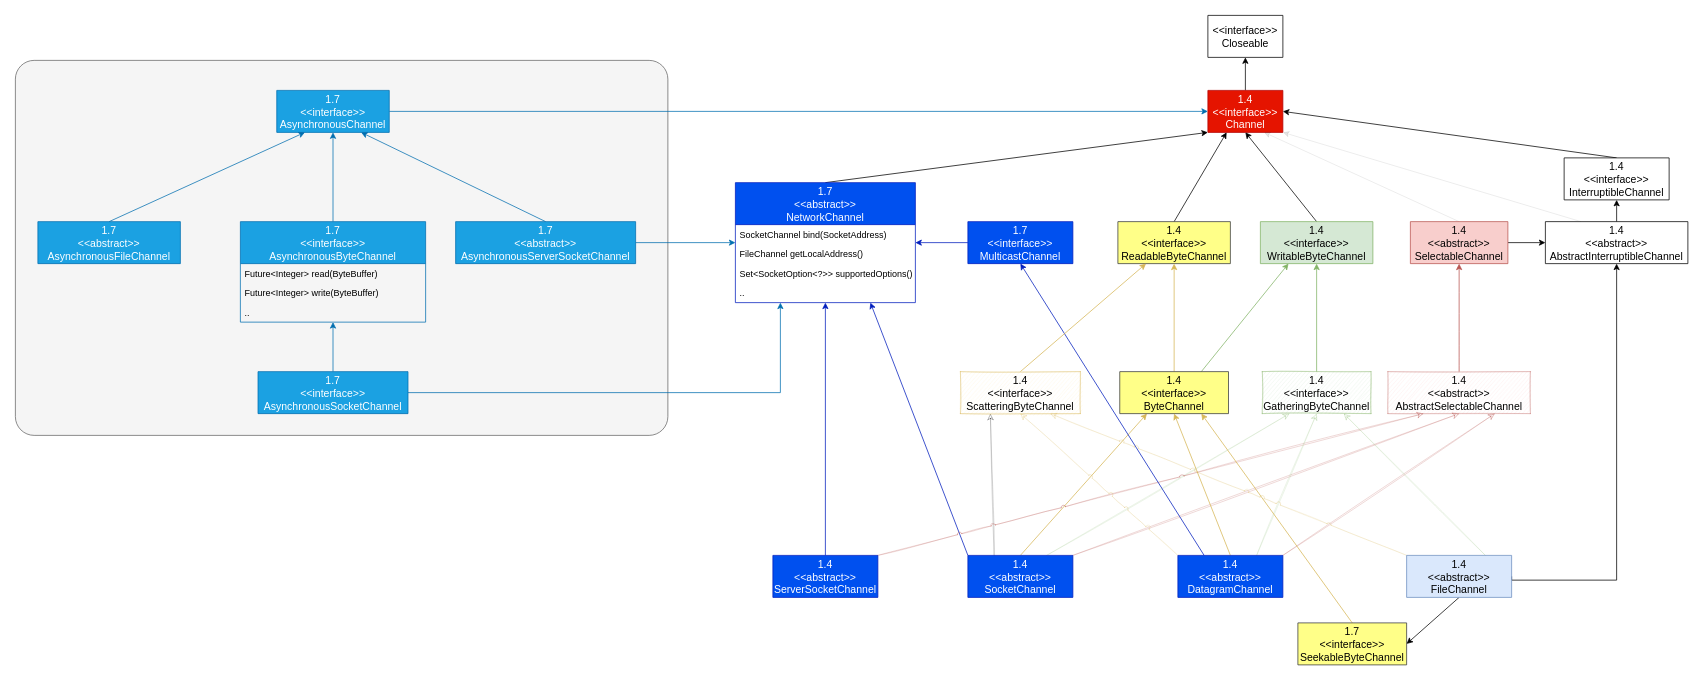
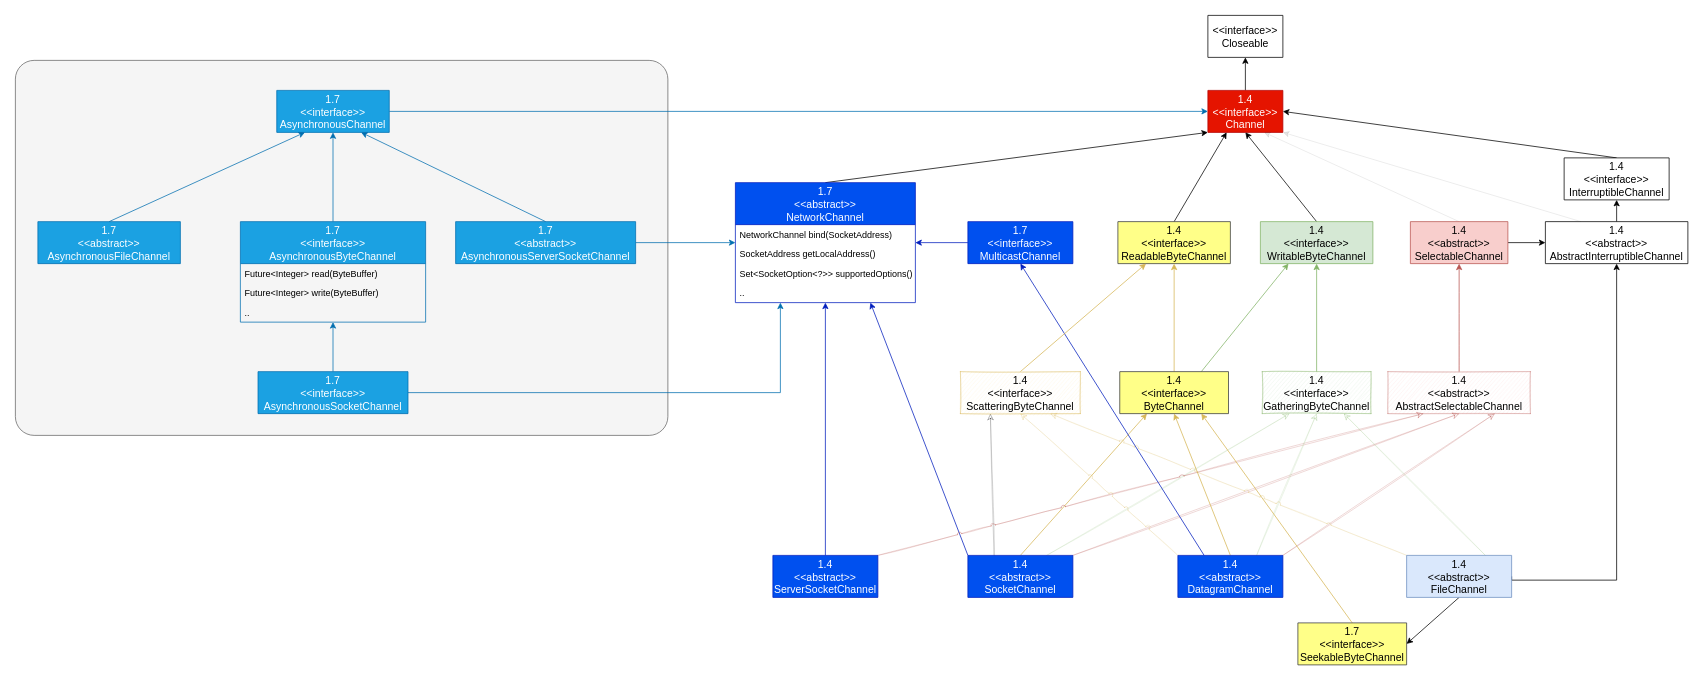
(819, 235) -> (822, 235)
(807, 254) -> (815, 254)
